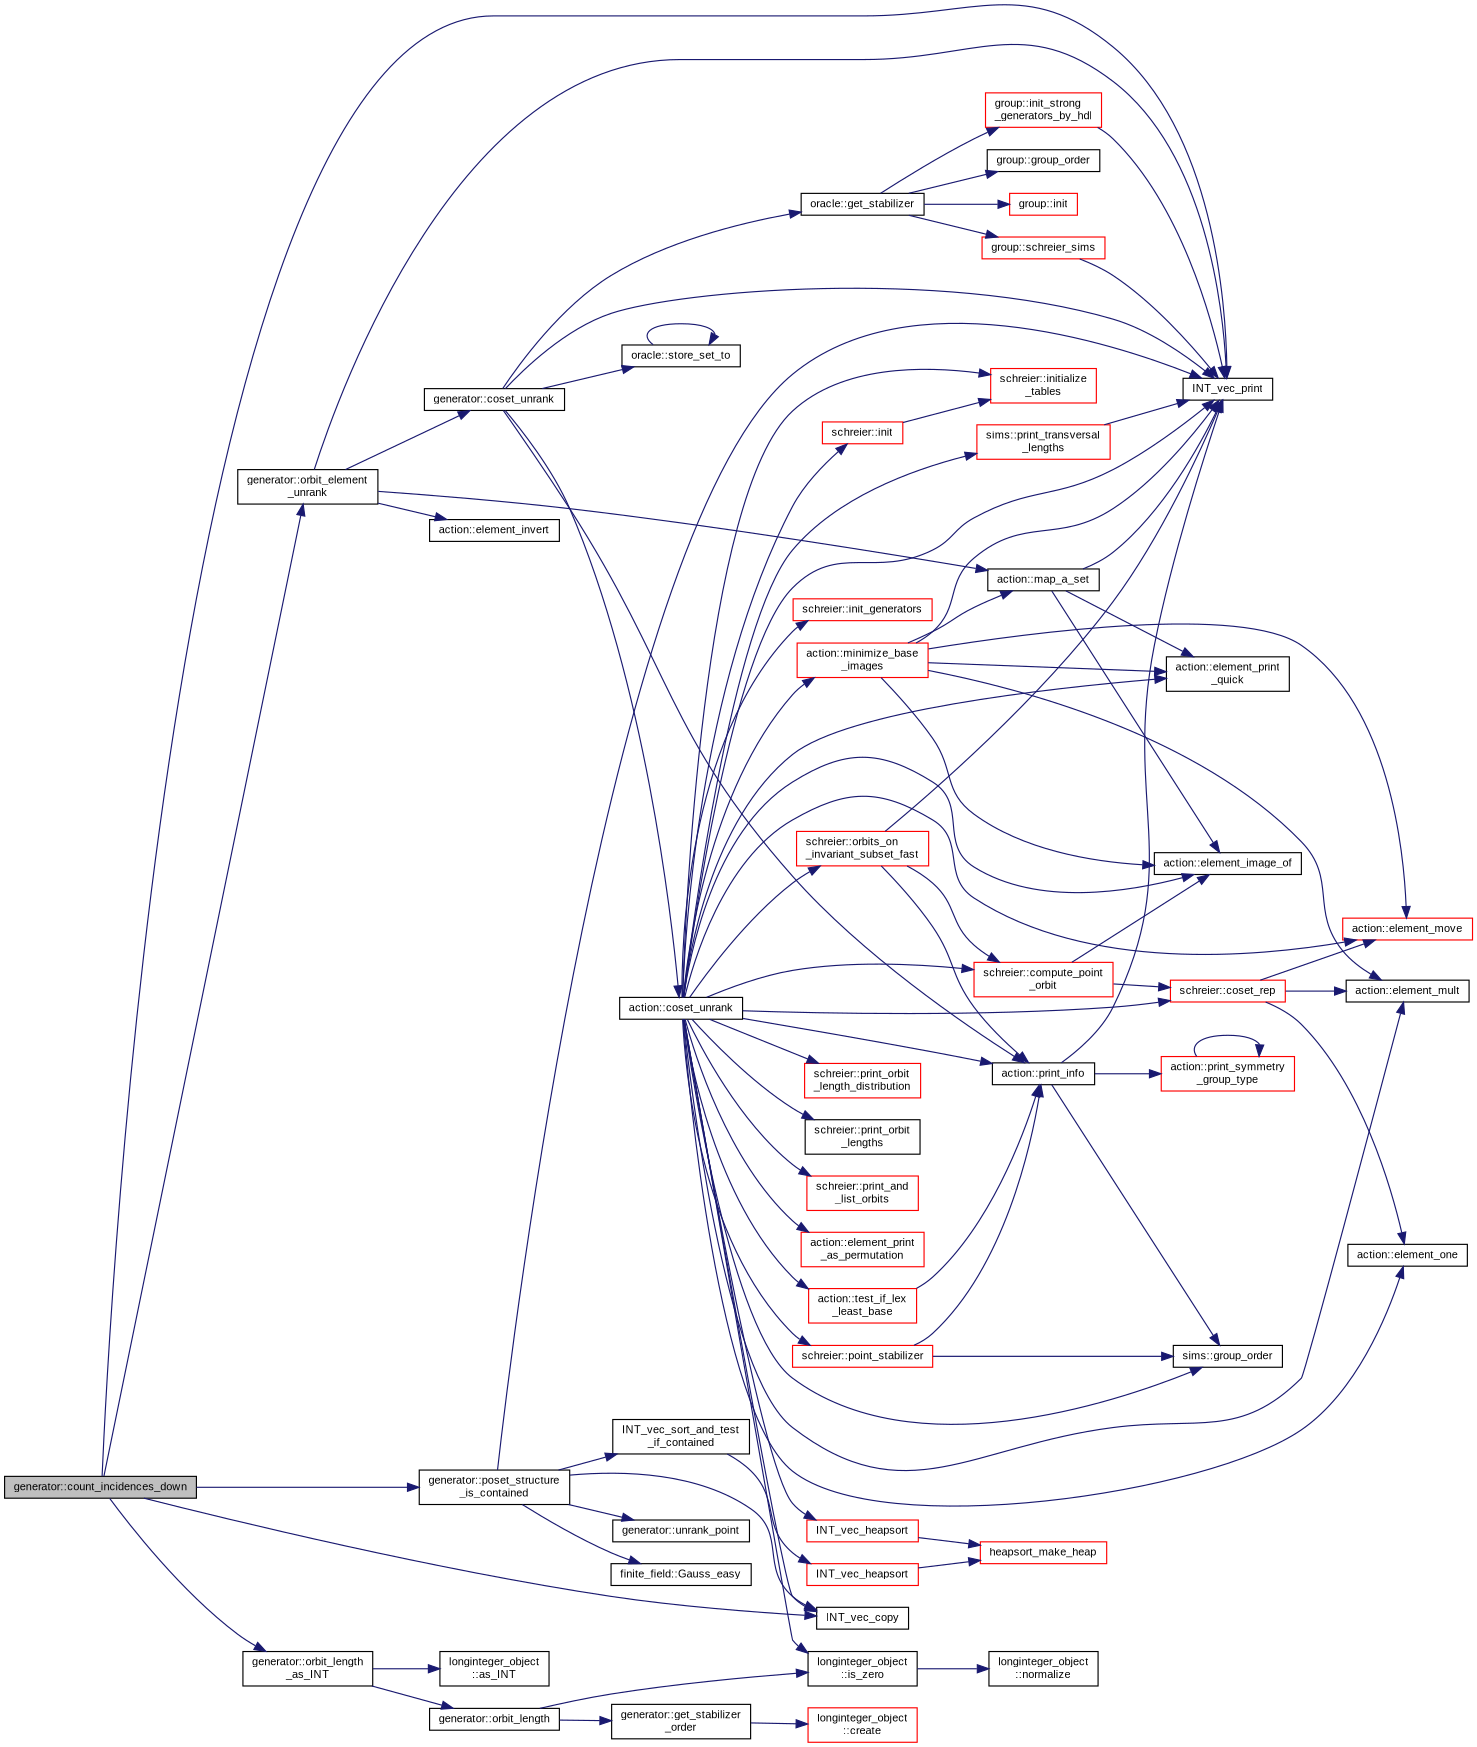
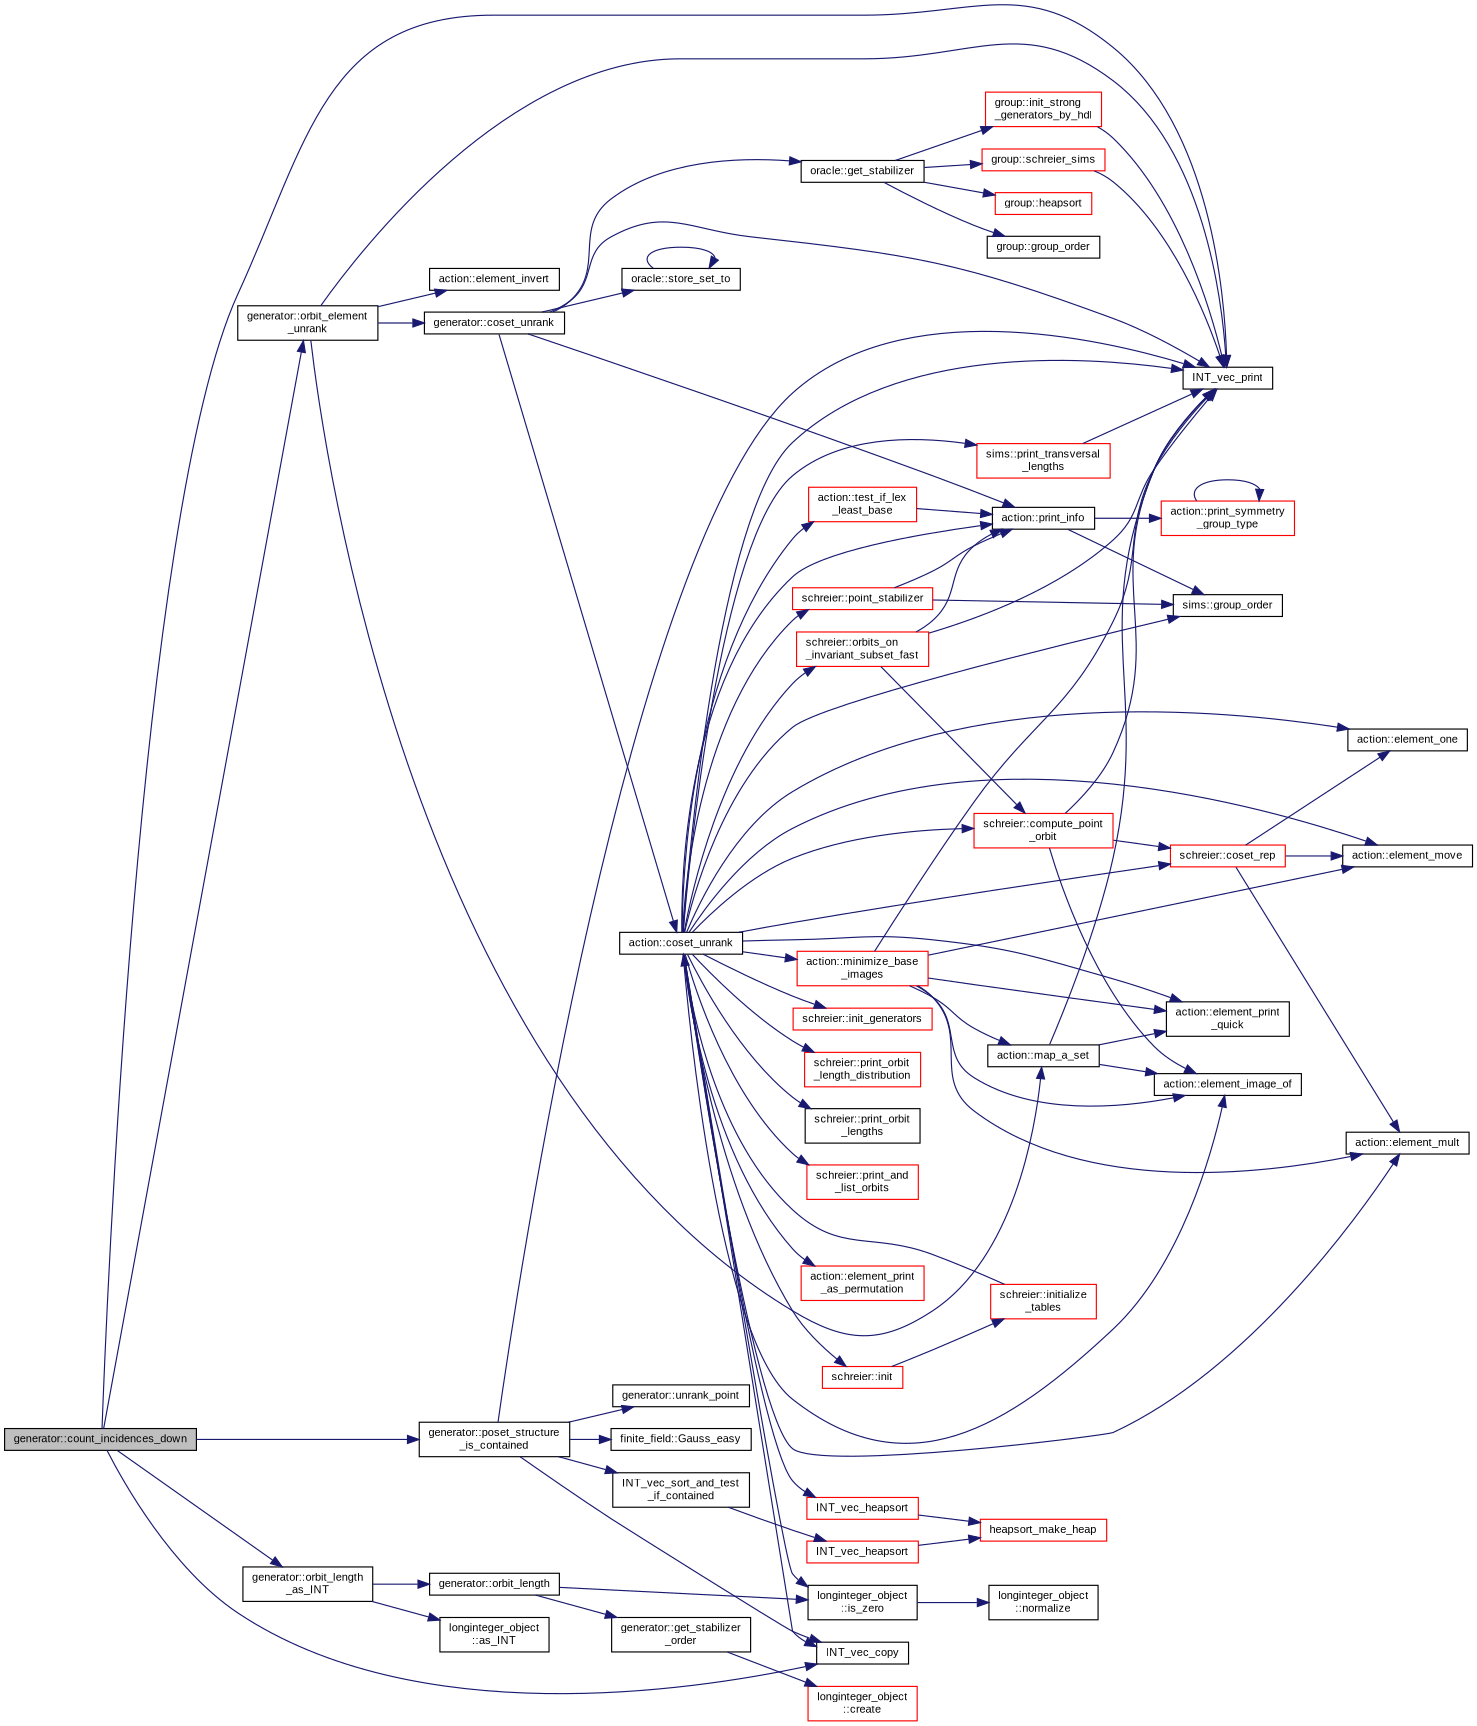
(1044, 204) -> (1044, 204)
(722, 600) -> (778, 1194)
(1145, 763) -> (1135, 617)
(1408, 929) -> (1408, 856)
